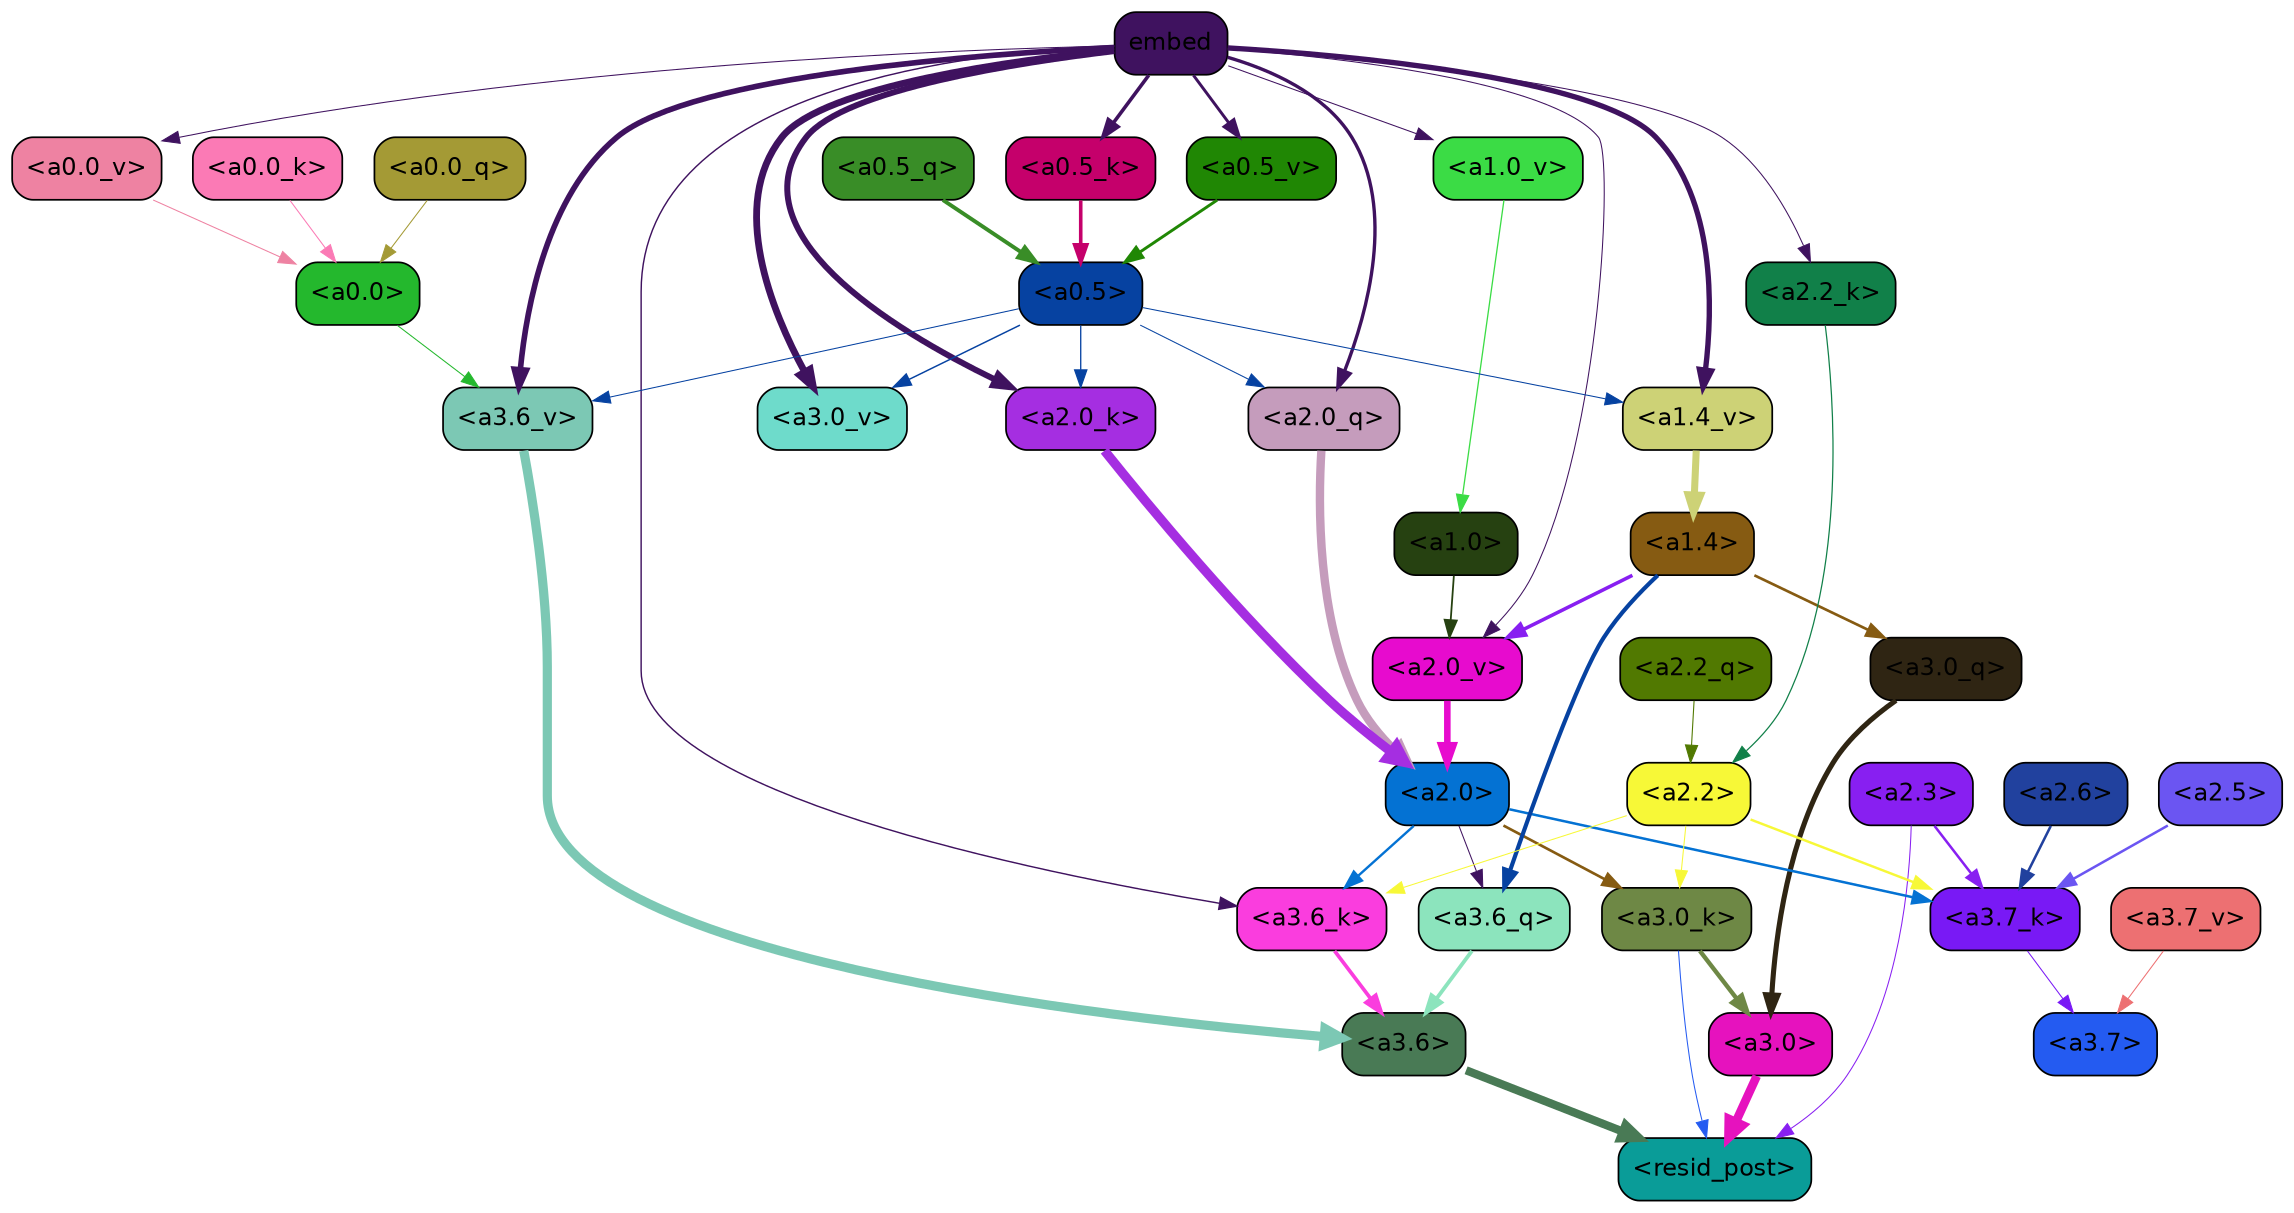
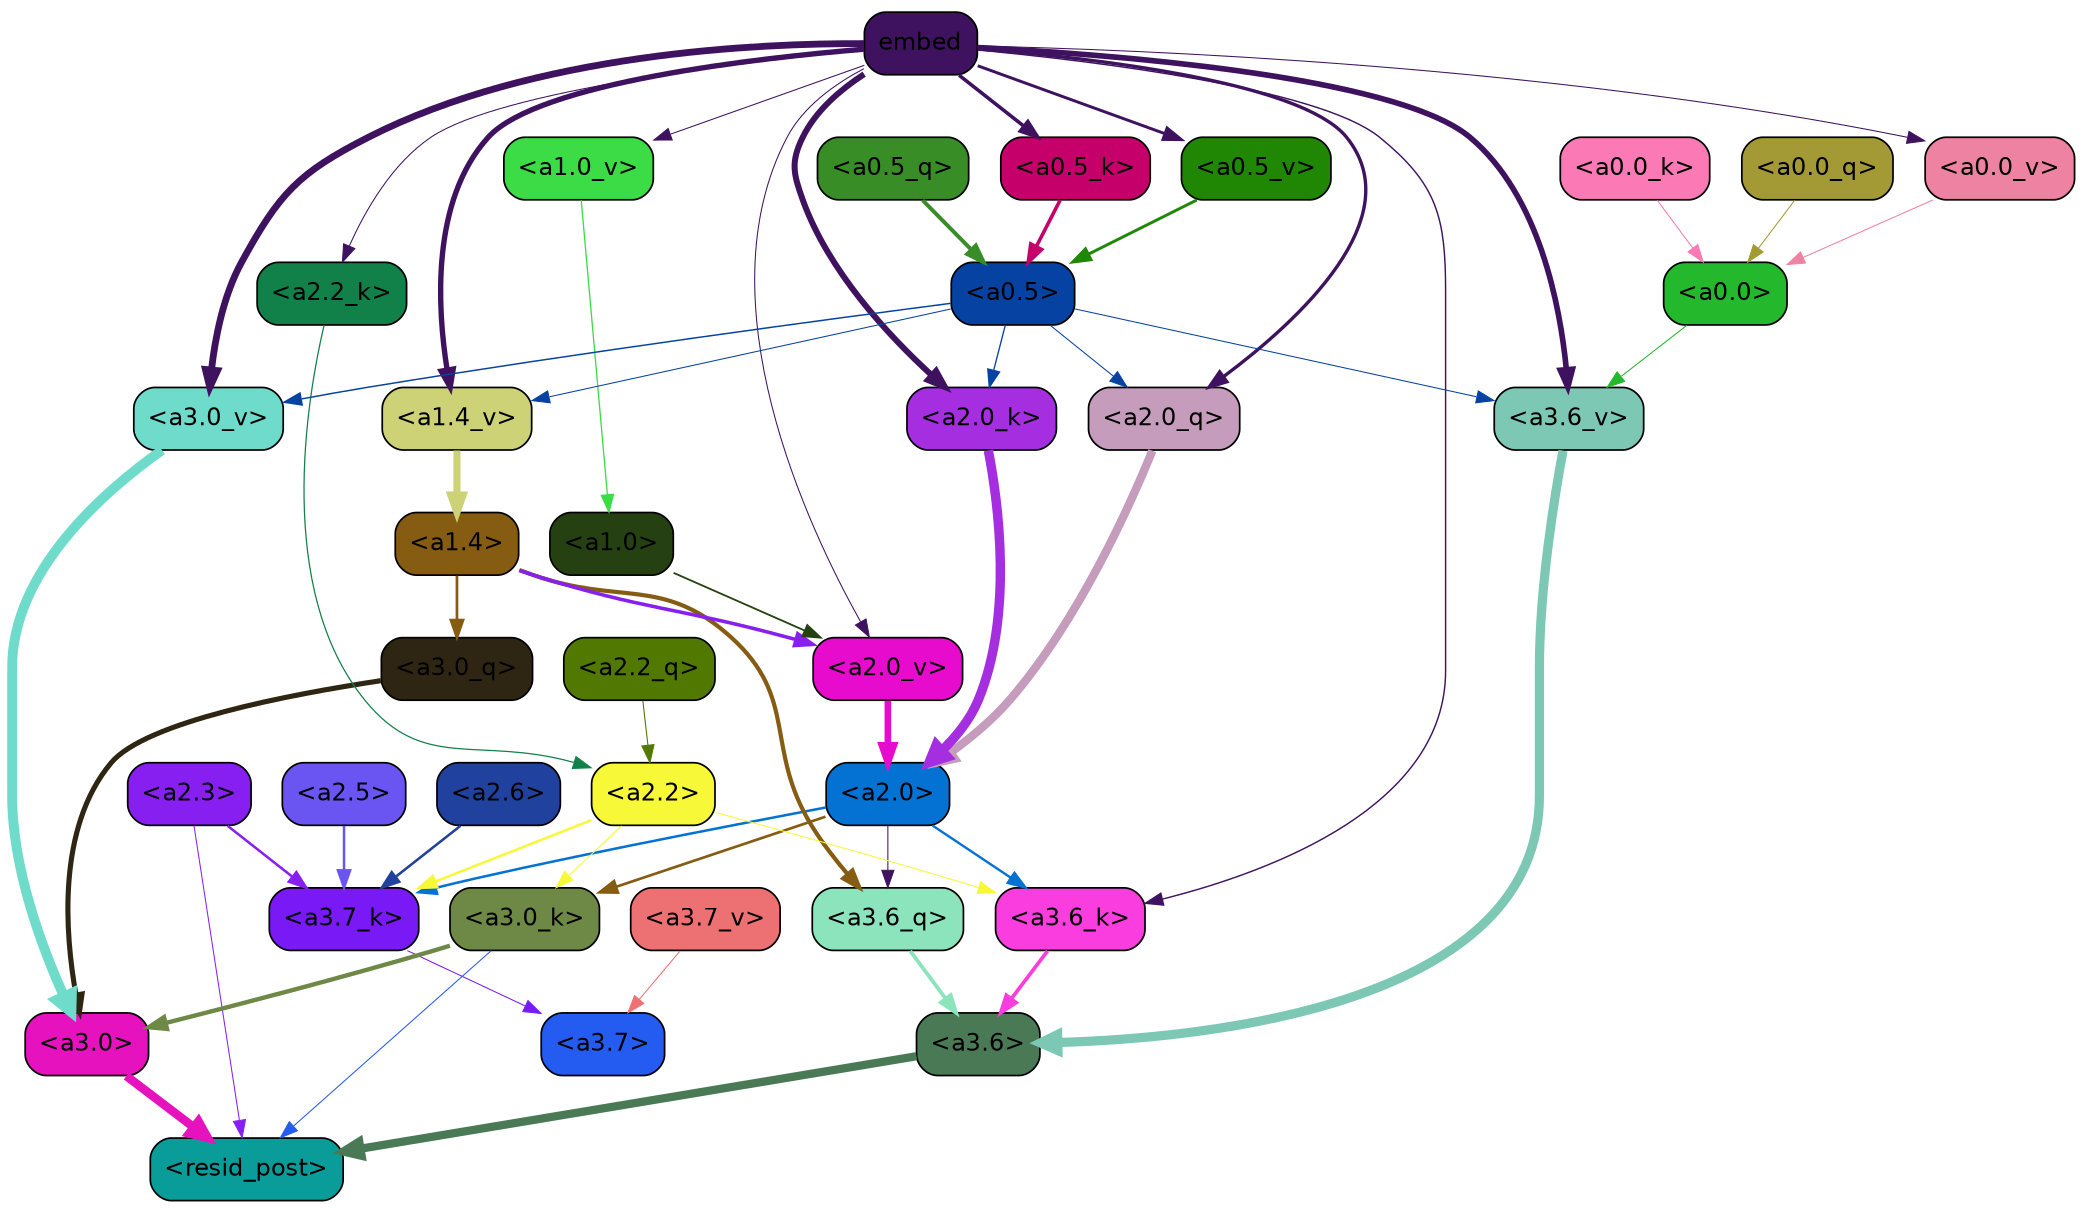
none -> (12, 699)
(1568, 714) -> (746, 653)
